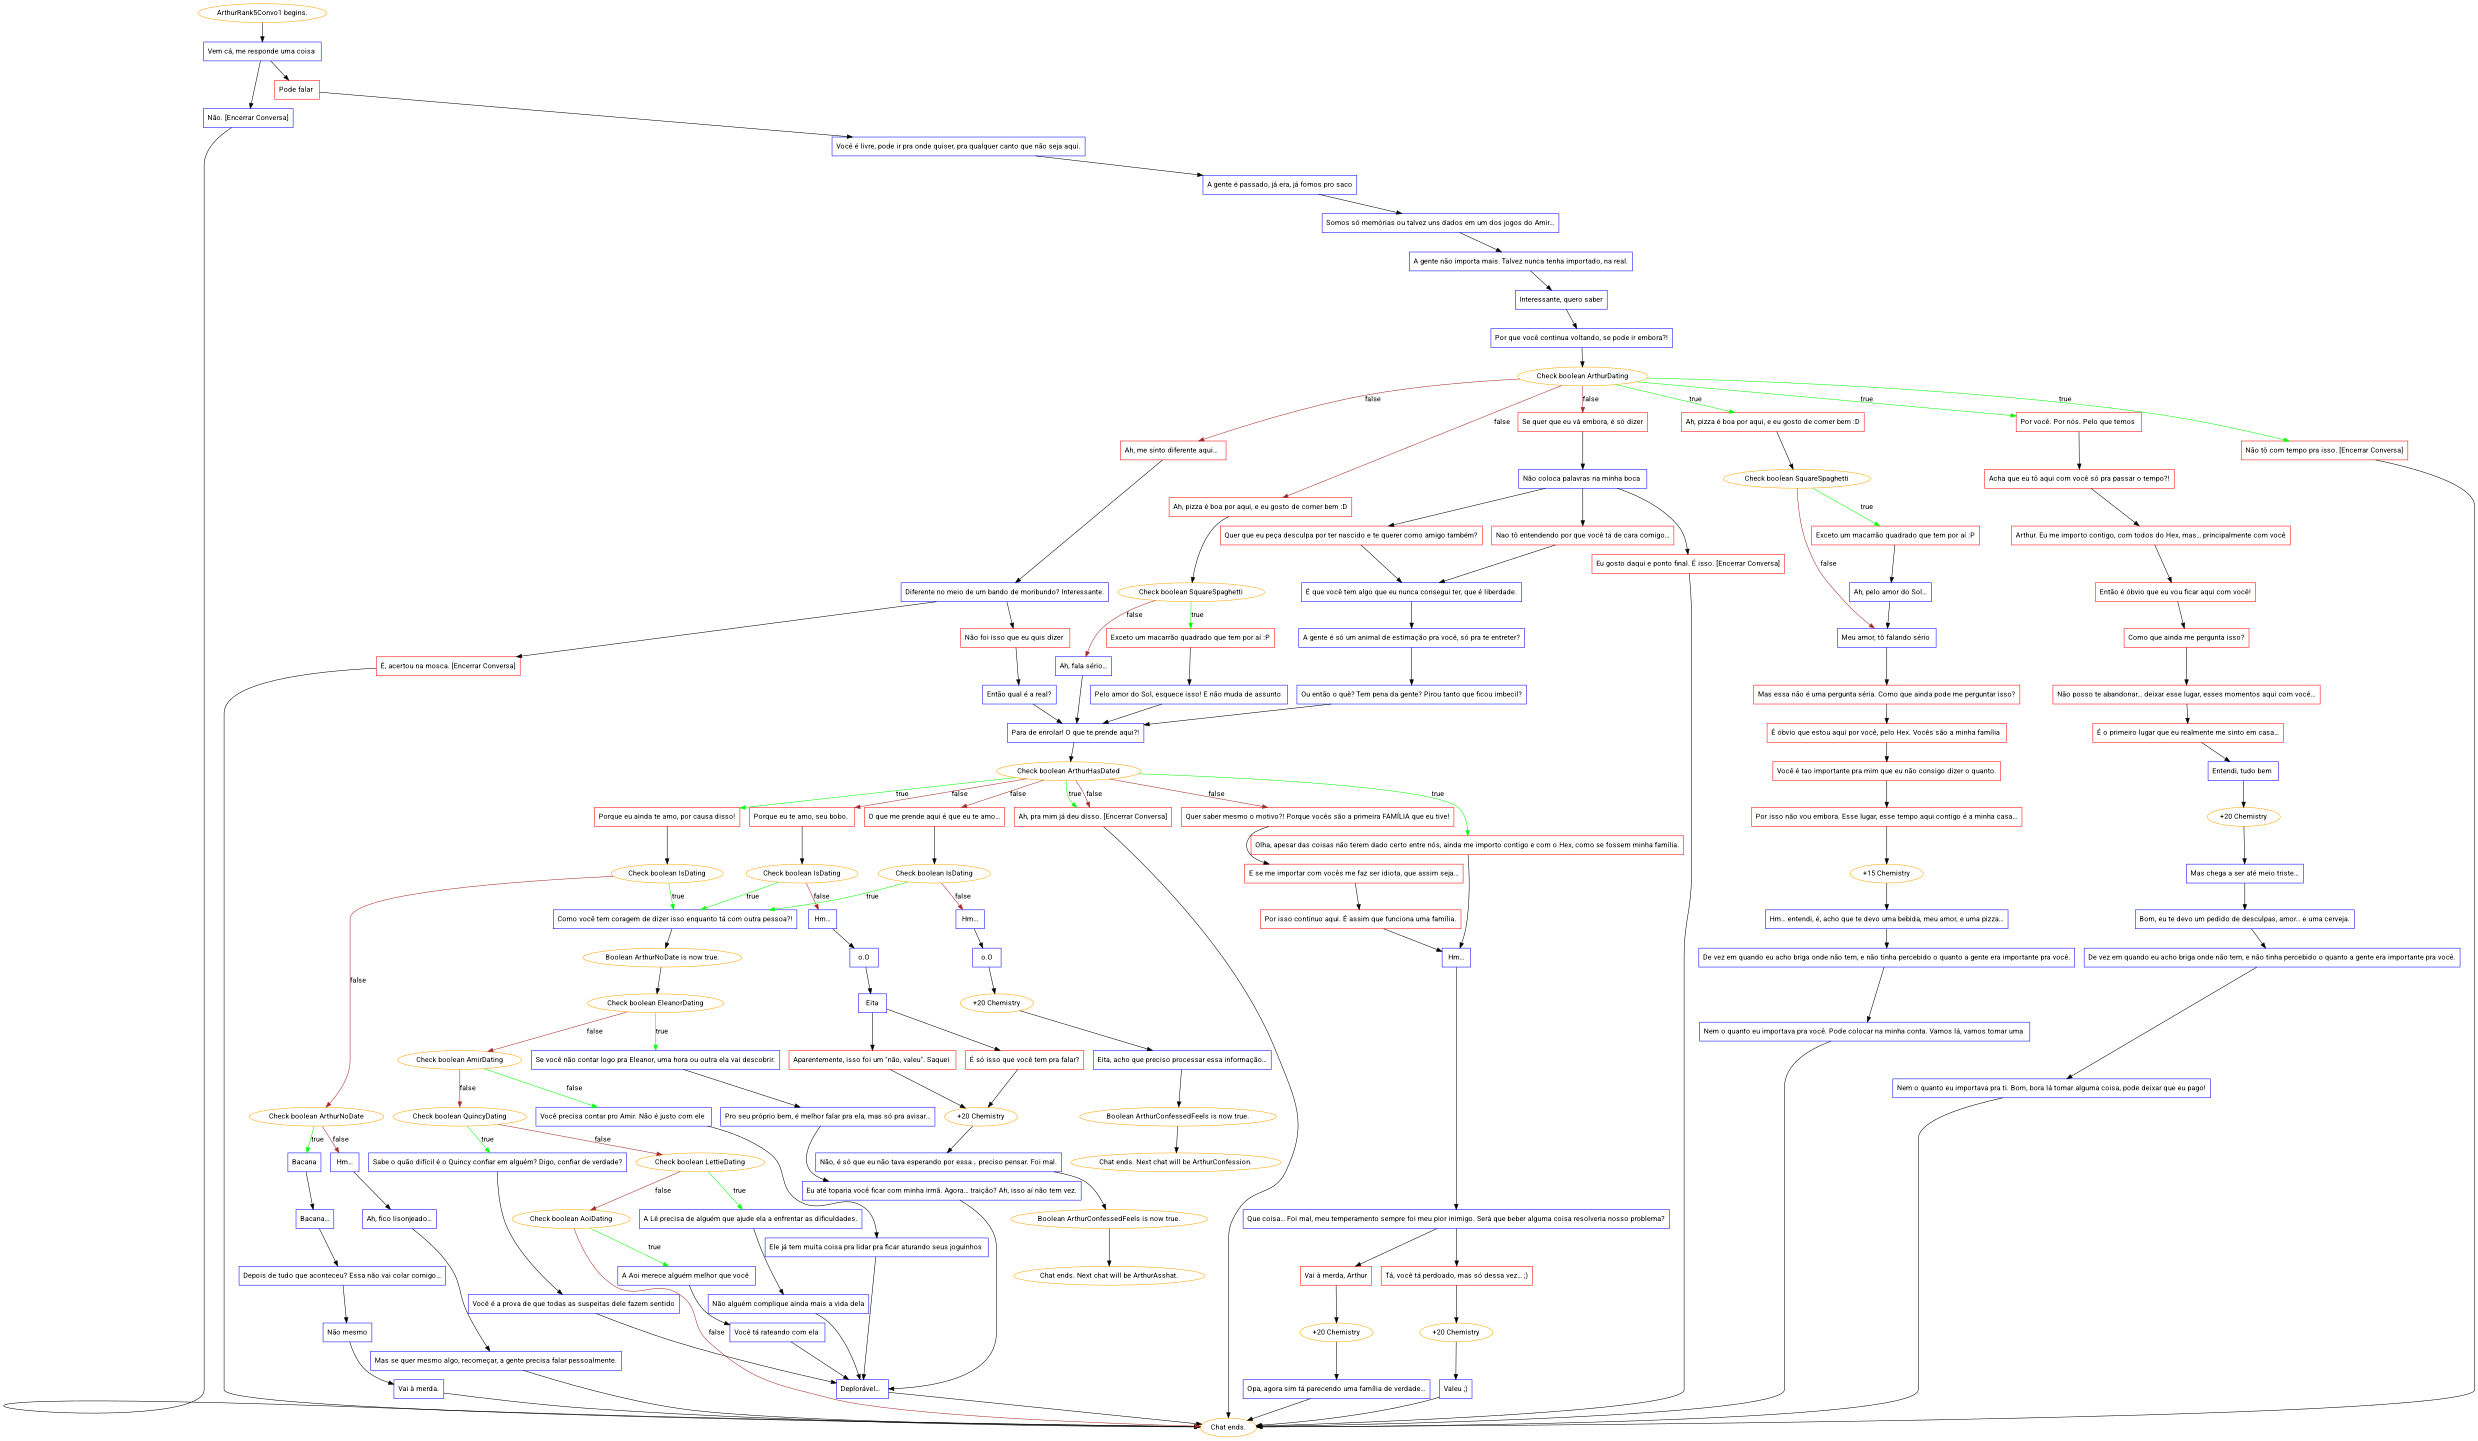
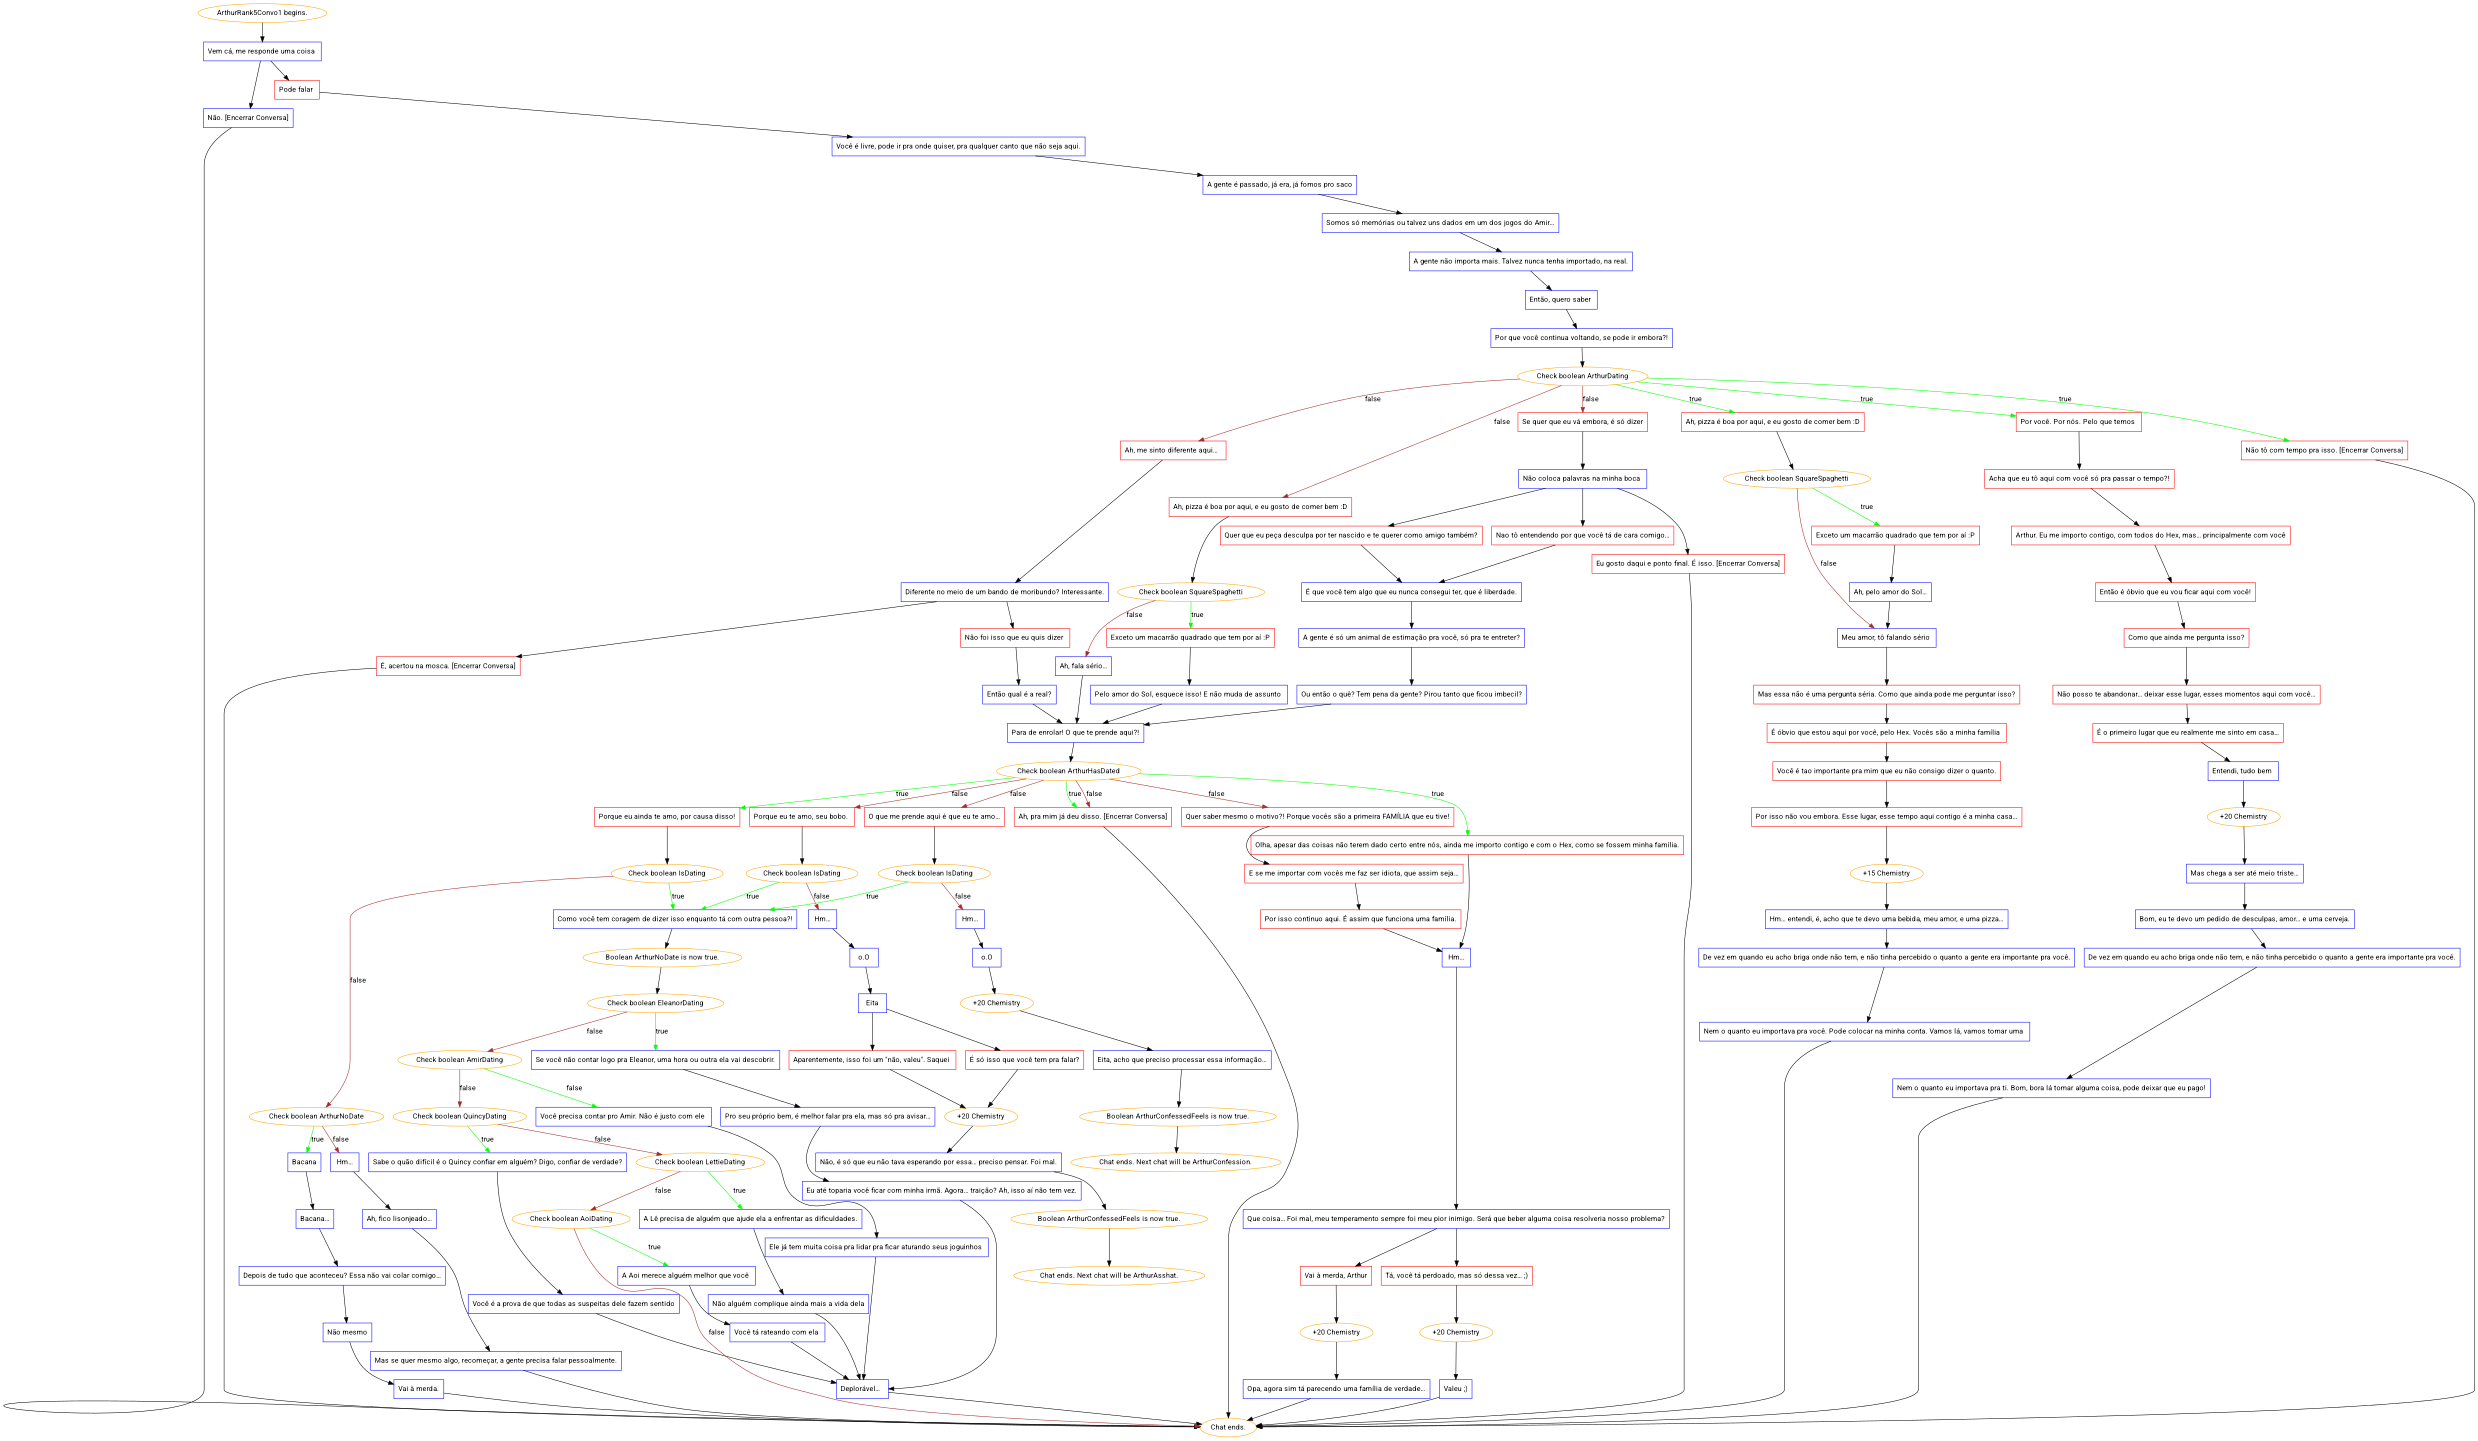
(1561, 300) -> (1561, 300)
